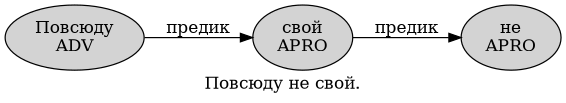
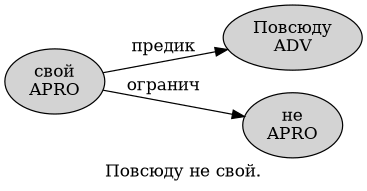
(407, 28) -> (164, 86)
(192, 38) -> (159, 62)
